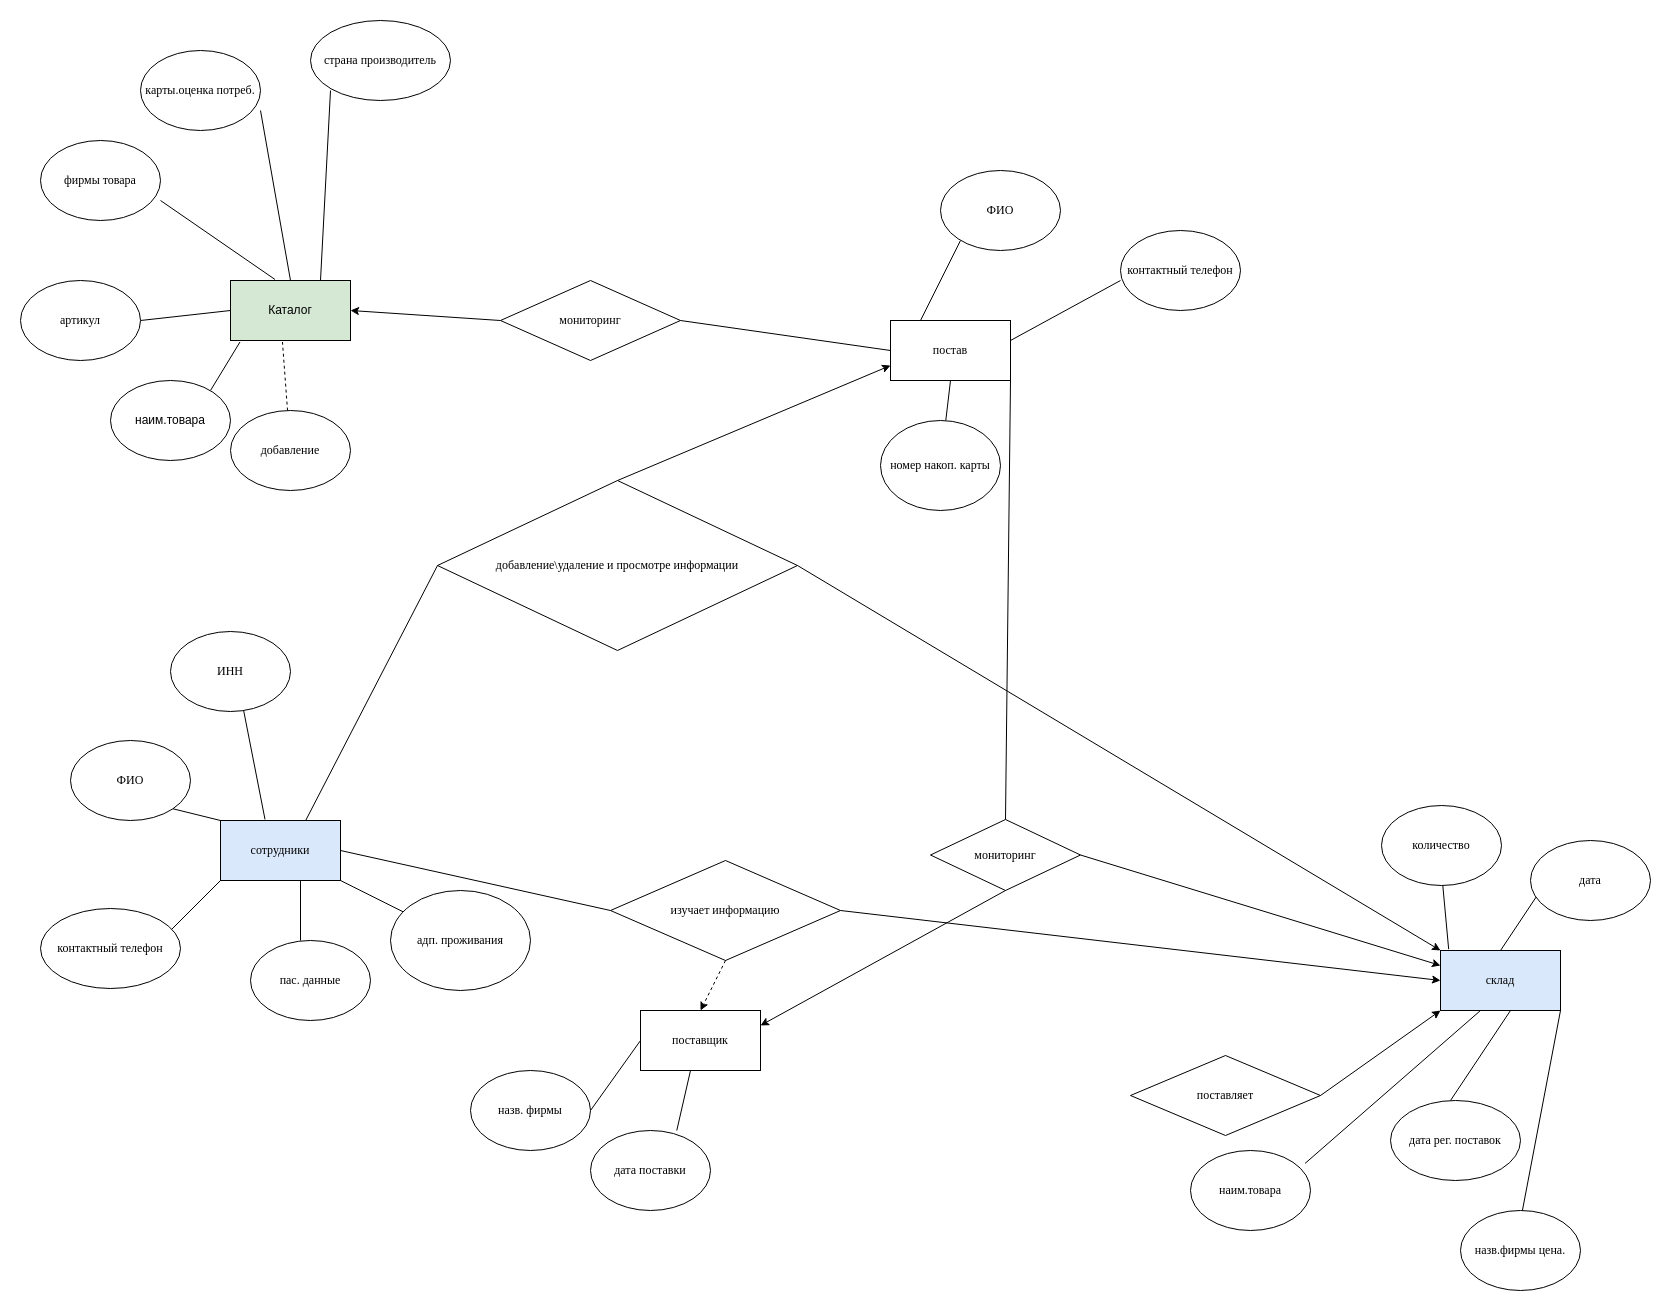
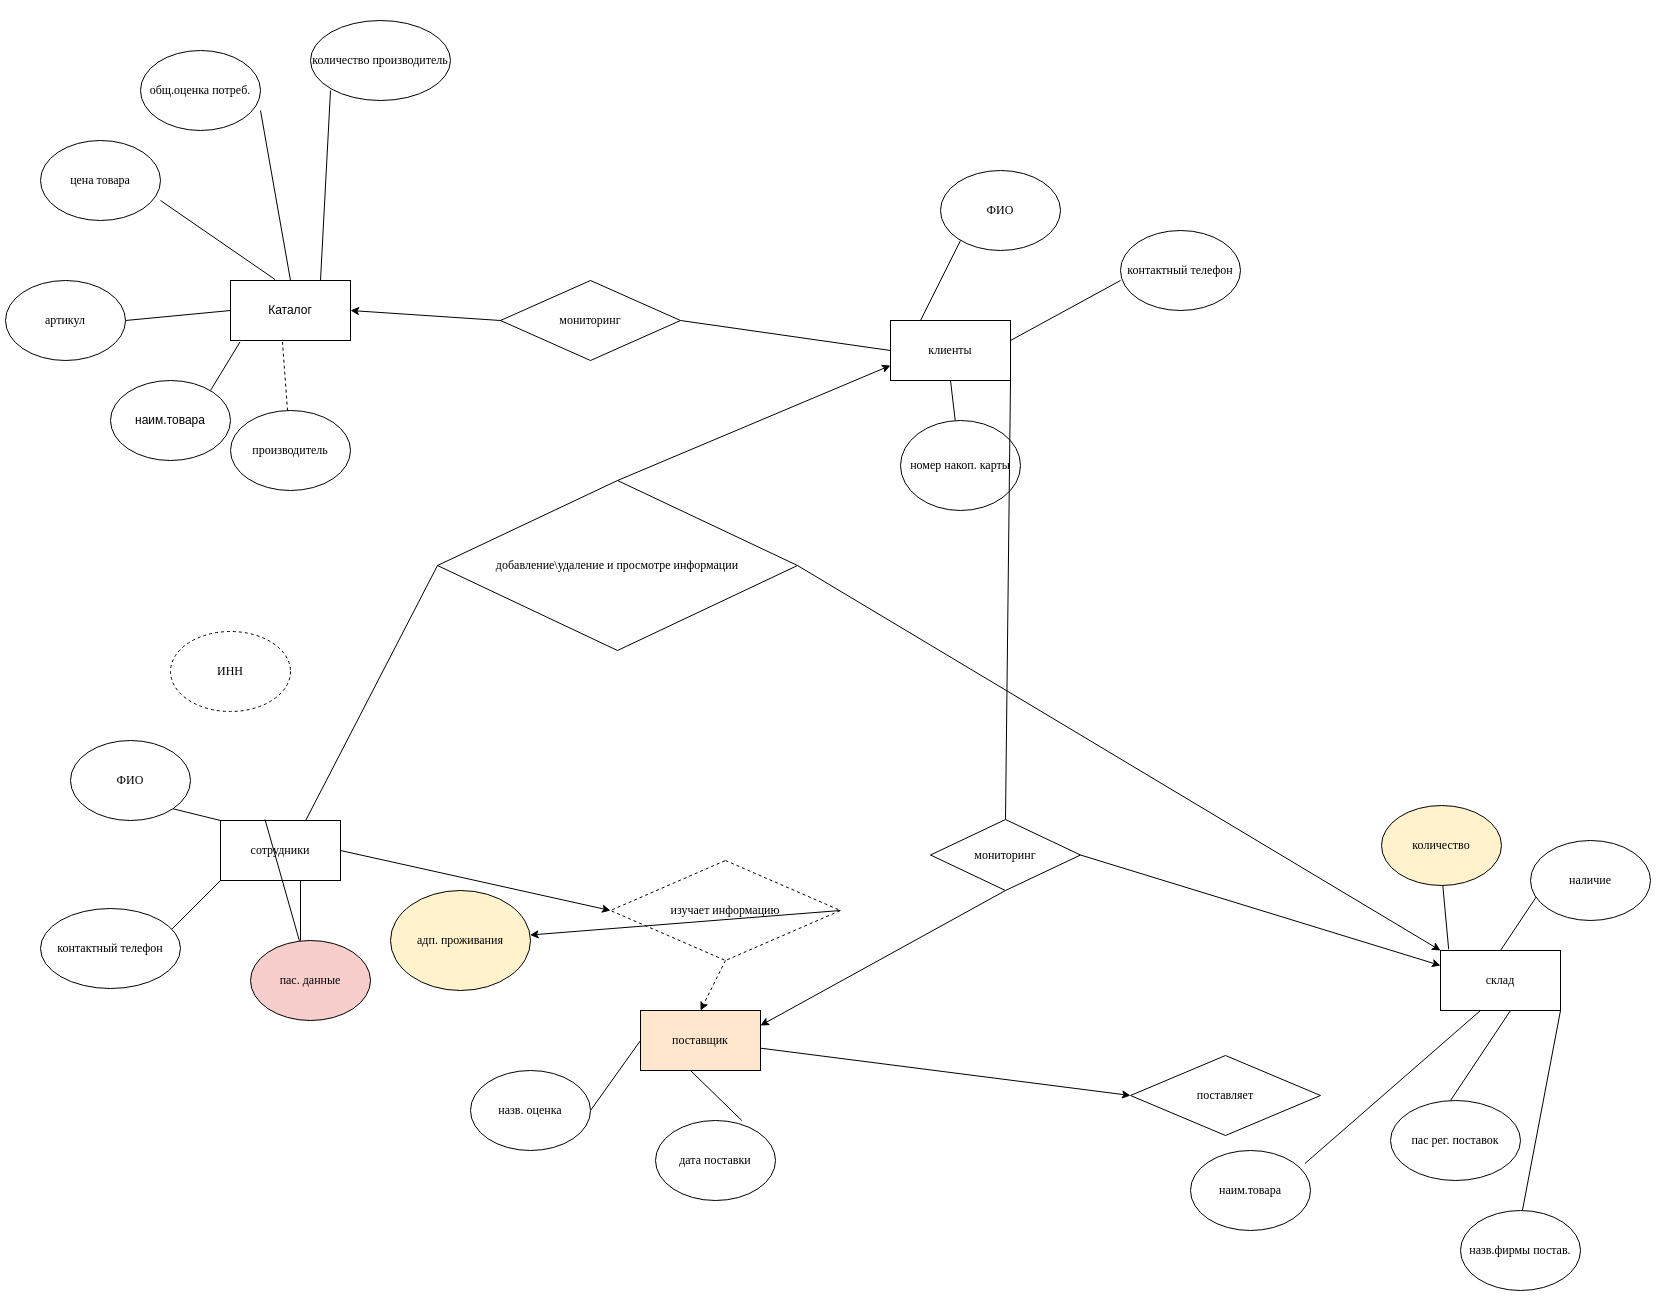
(381, 61) -> (381, 61)
(201, 91) -> (201, 91)
(101, 181) -> (101, 181)
(291, 311) -> (291, 311)
(81, 321) -> (66, 321)
(951, 351) -> (951, 351)
(291, 451) -> (291, 451)
(941, 466) -> (961, 466)
(231, 672) -> (231, 672)
(254, 765) -> (282, 880)
(1442, 846) -> (1442, 846)
(281, 851) -> (281, 851)
(1591, 881) -> (1591, 881)
(372, 896) -> none
(606, 909) -> (602, 909)
(726, 911) -> (726, 911)
(461, 941) -> (461, 941)
(1137, 945) -> (689, 922)
(311, 981) -> (311, 981)
(1501, 981) -> (1501, 981)
(701, 1041) -> (701, 1041)
(1378, 1055) -> none
none -> (942, 1071)
(531, 1111) -> (531, 1111)
(1456, 1141) -> (1456, 1141)
(651, 1171) -> (716, 1161)
(1521, 1251) -> (1521, 1251)
